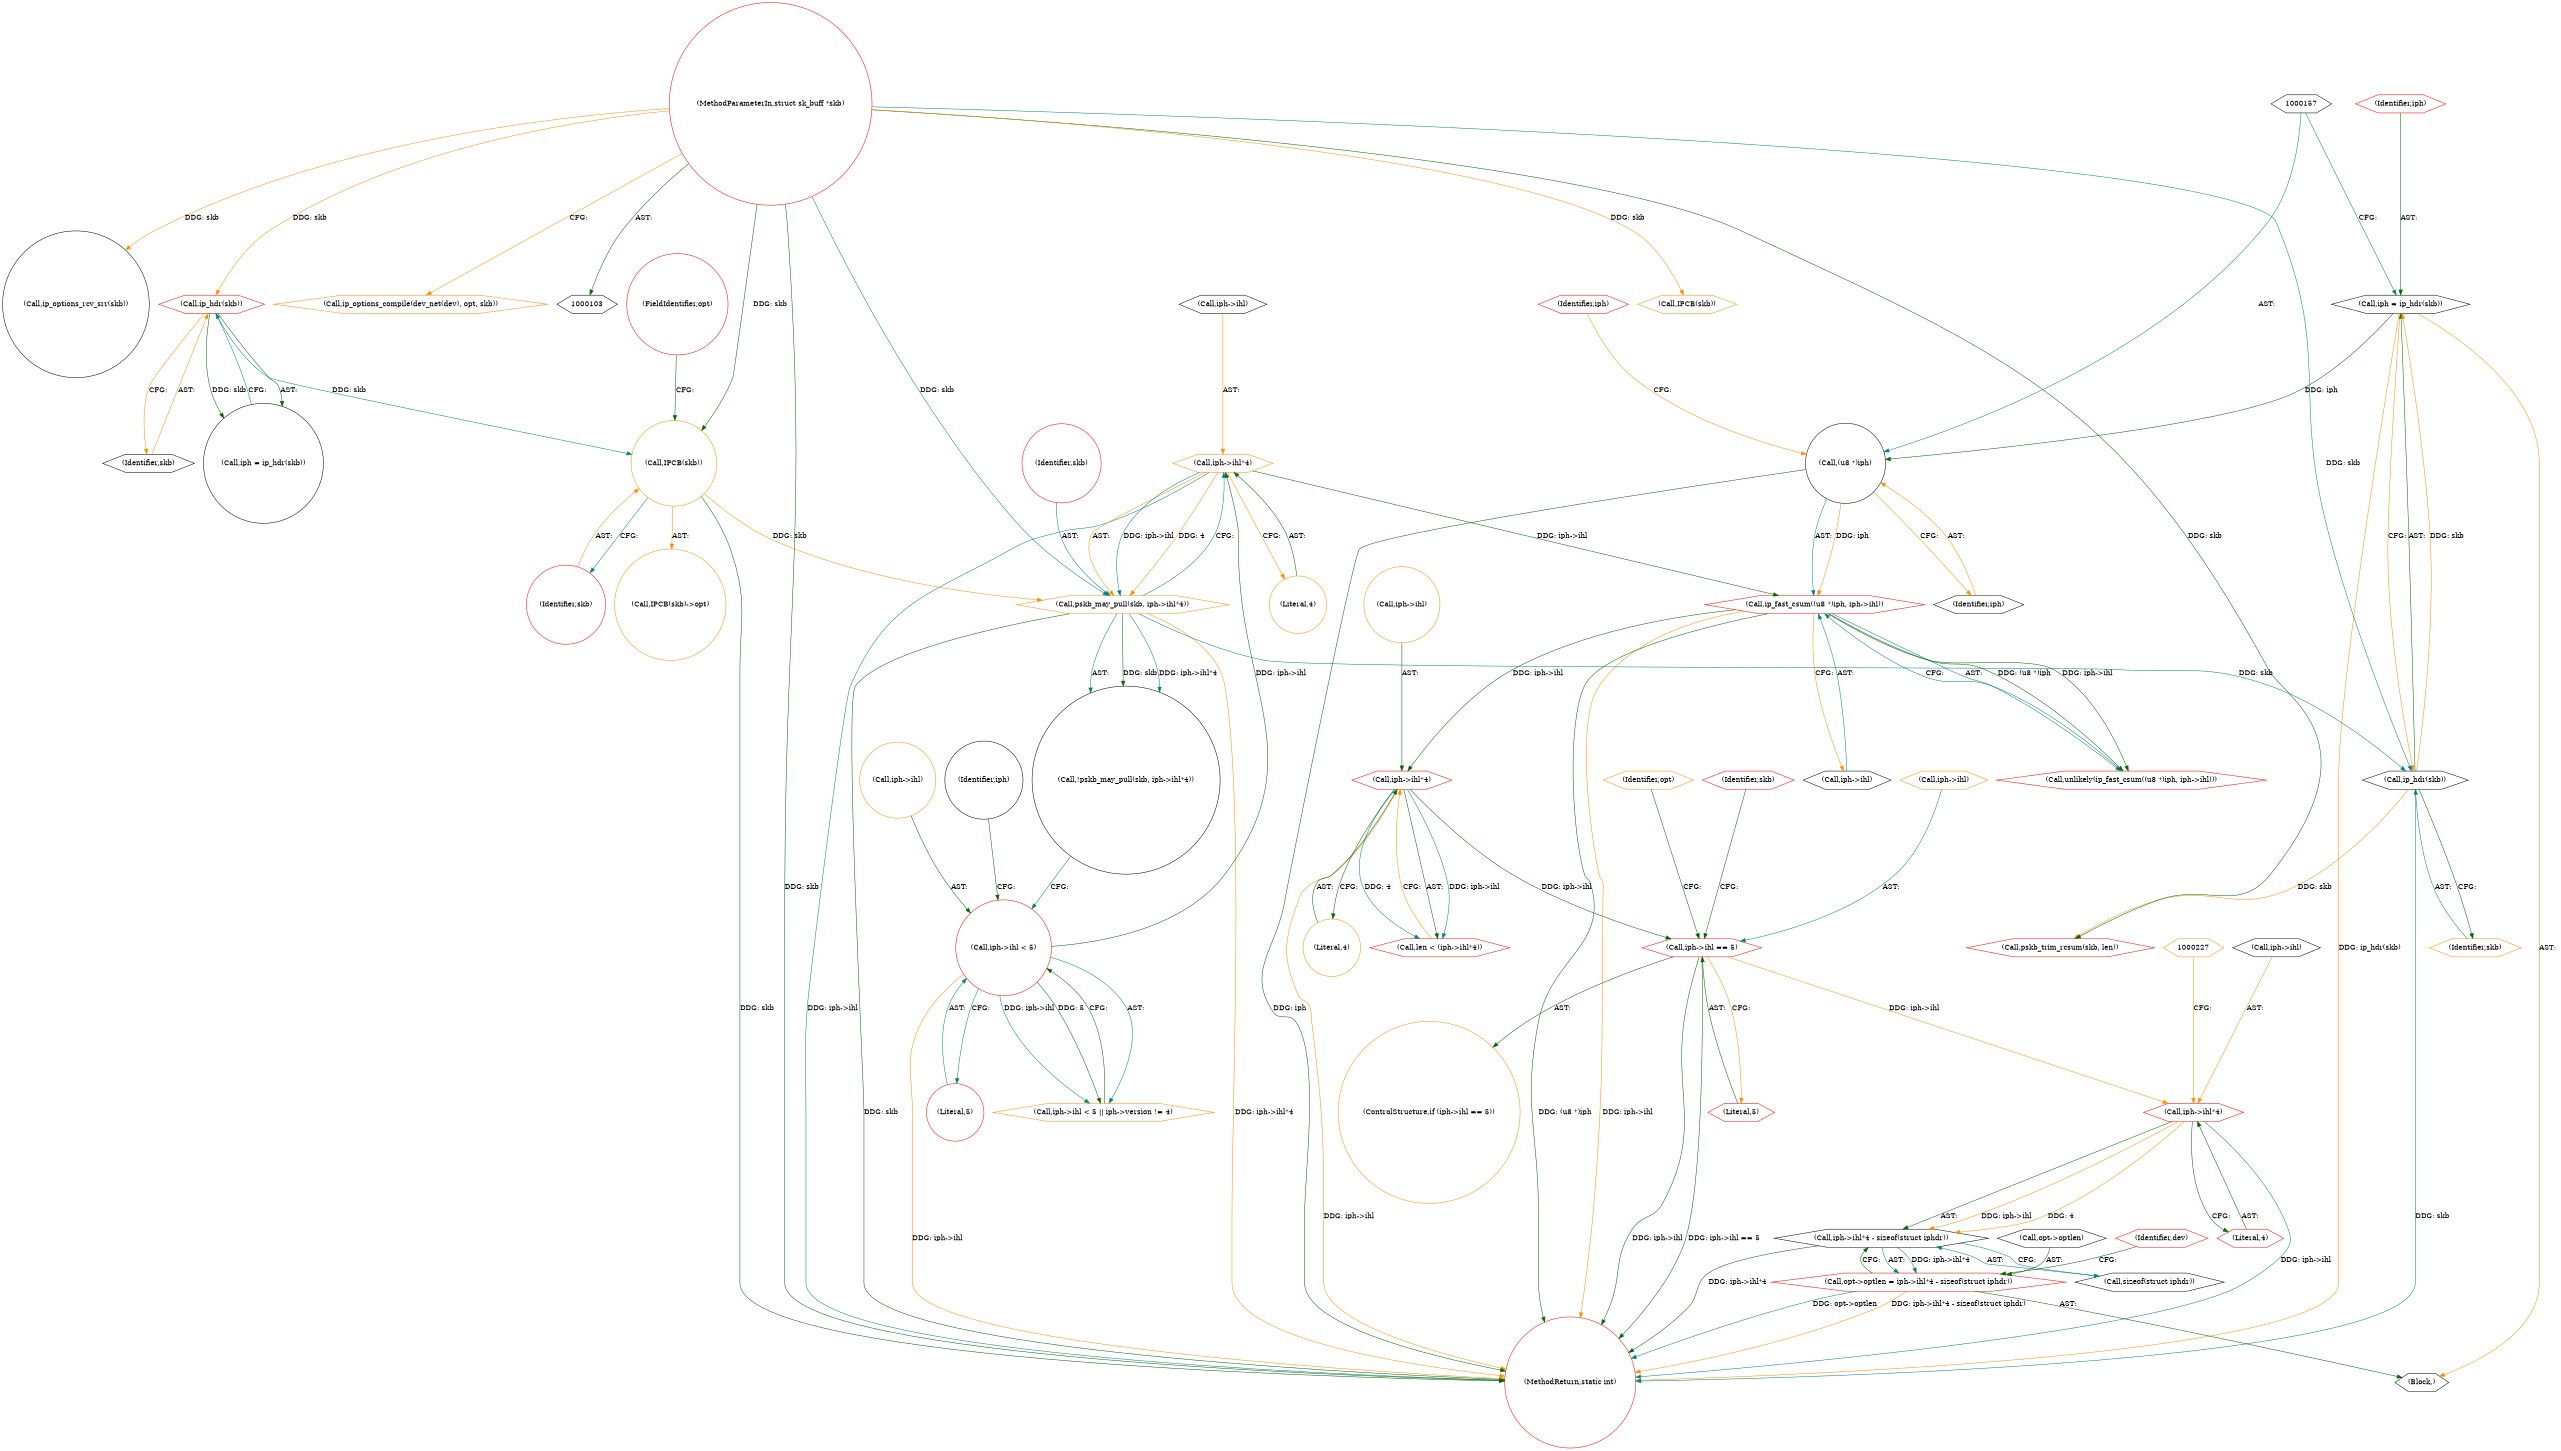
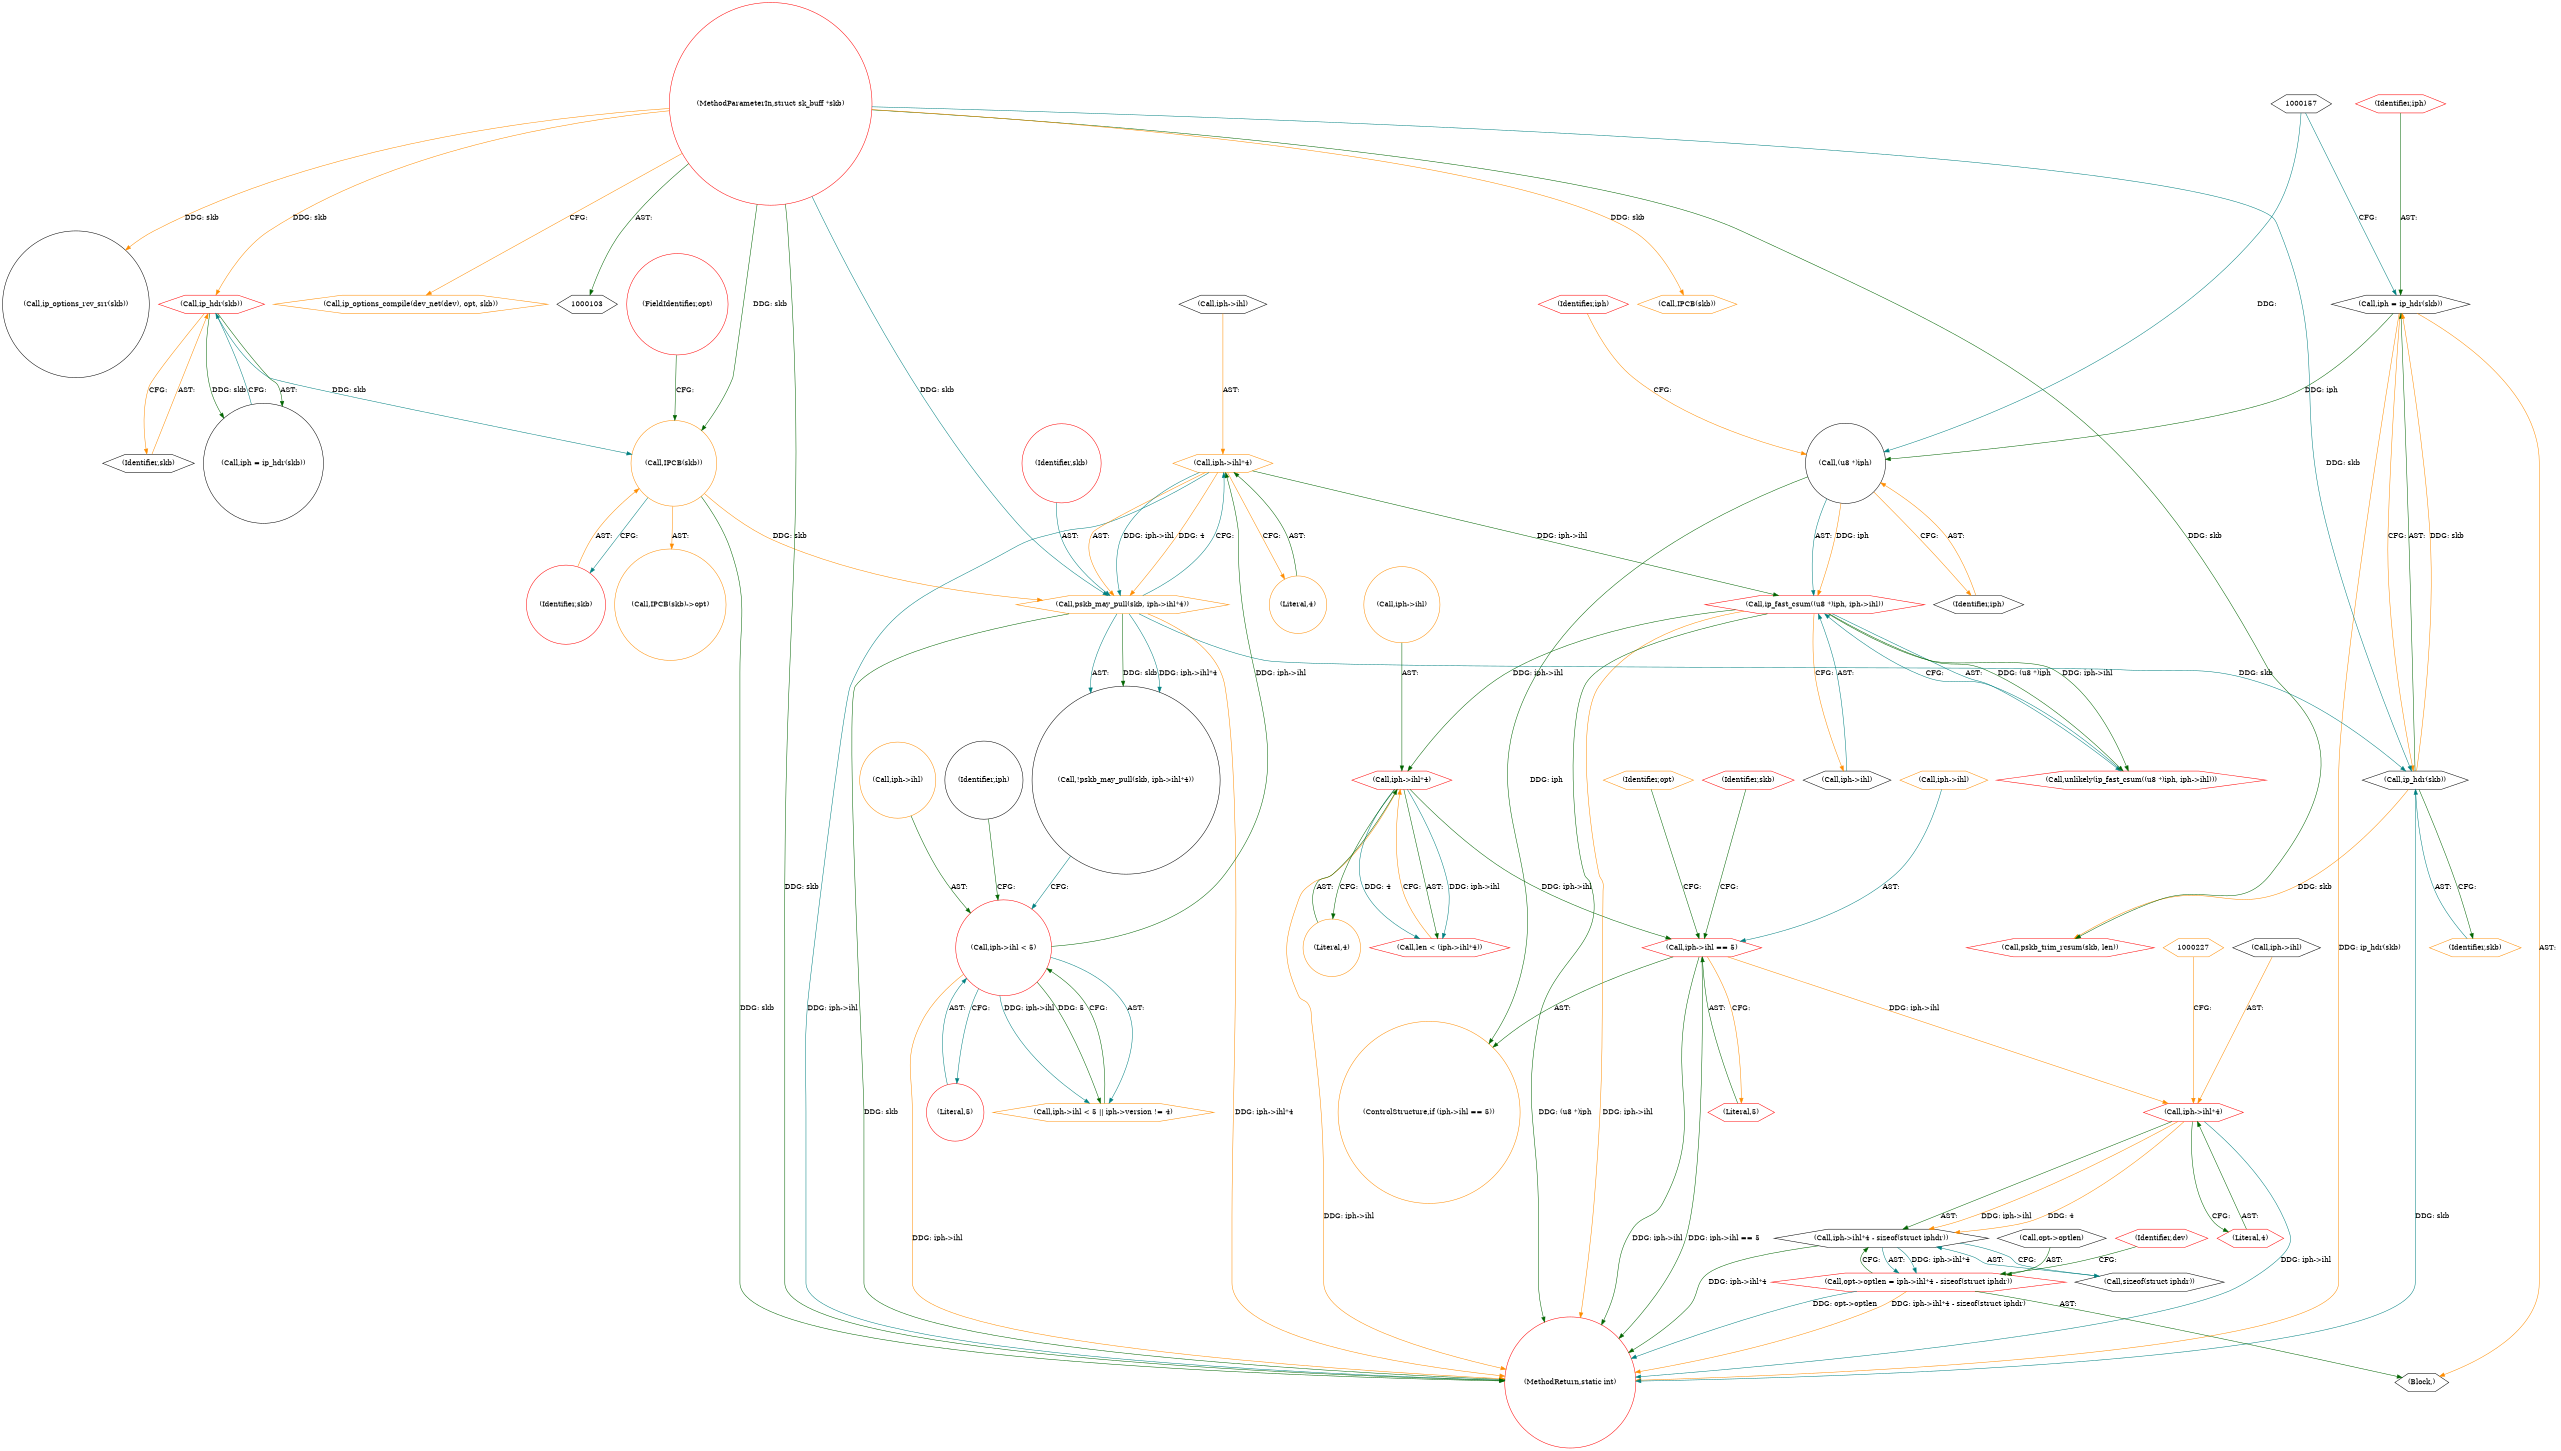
(2268, 304) -> (2268, 304)
(1303, 810) -> (1528, 691)
